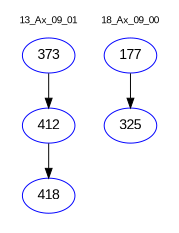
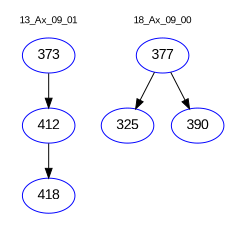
(130, 55) -> (163, 55)
none -> (198, 126)
